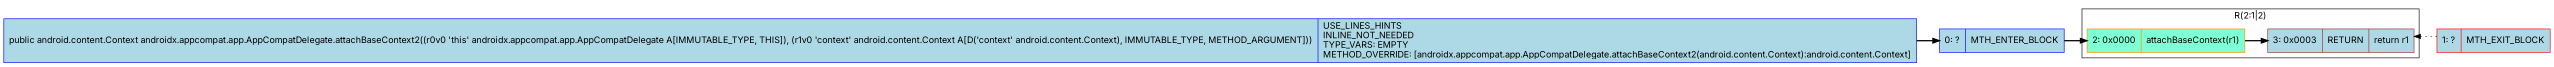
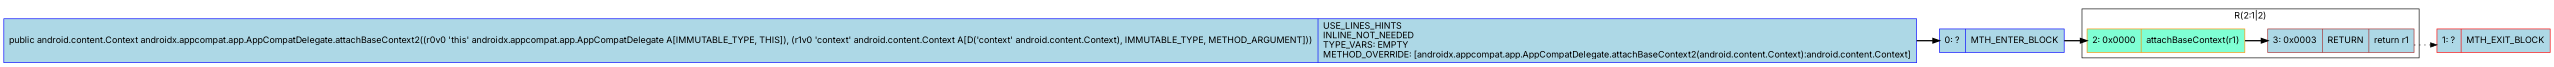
(2429, 36) -> (2423, 45)
